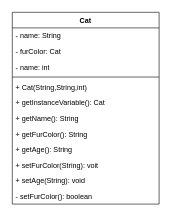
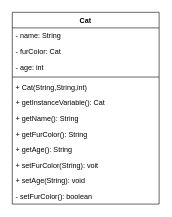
(35, 67) -> (33, 67)
